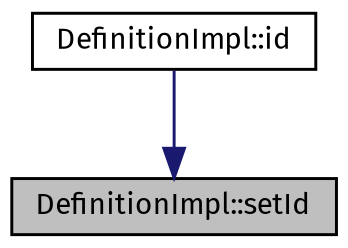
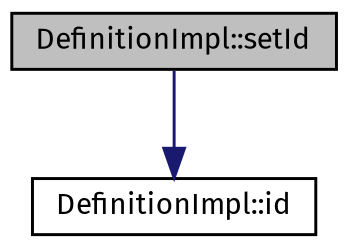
(174, 109) -> (174, 109)
